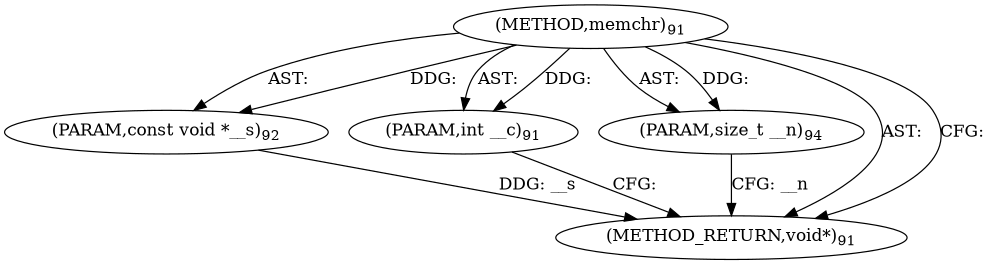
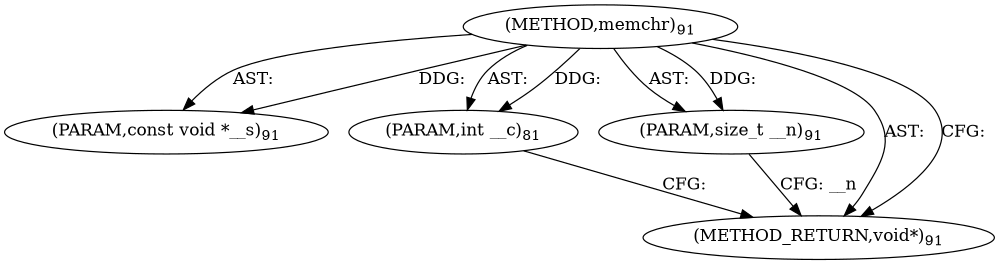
(271, 130) -> (271, 130)
(532, 130) -> (532, 130)
(814, 130) -> (814, 130)
(442, 184) -> none
